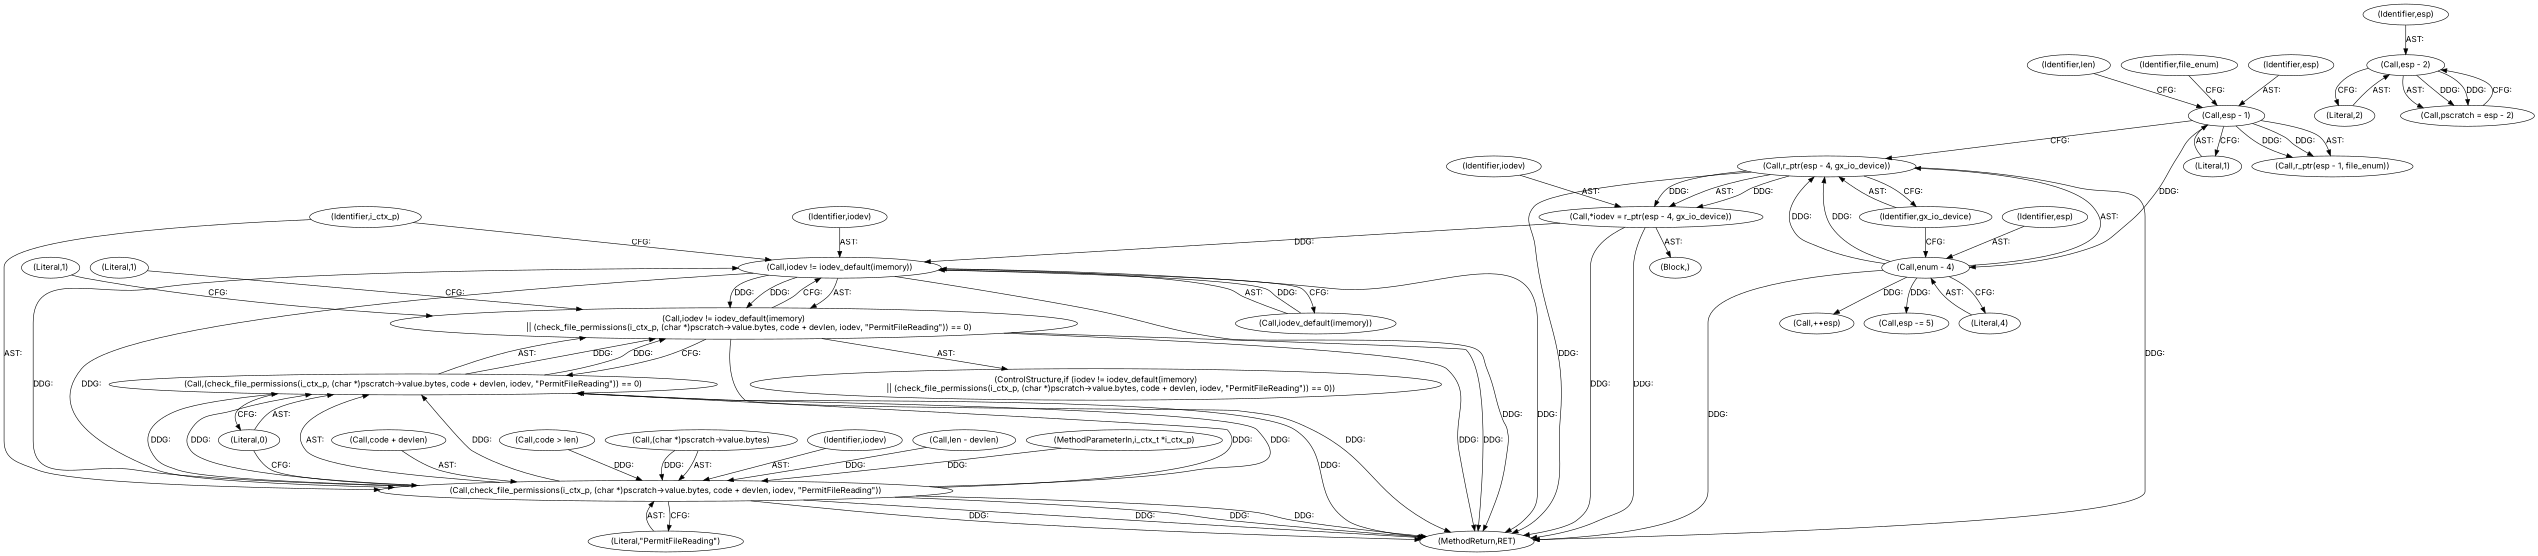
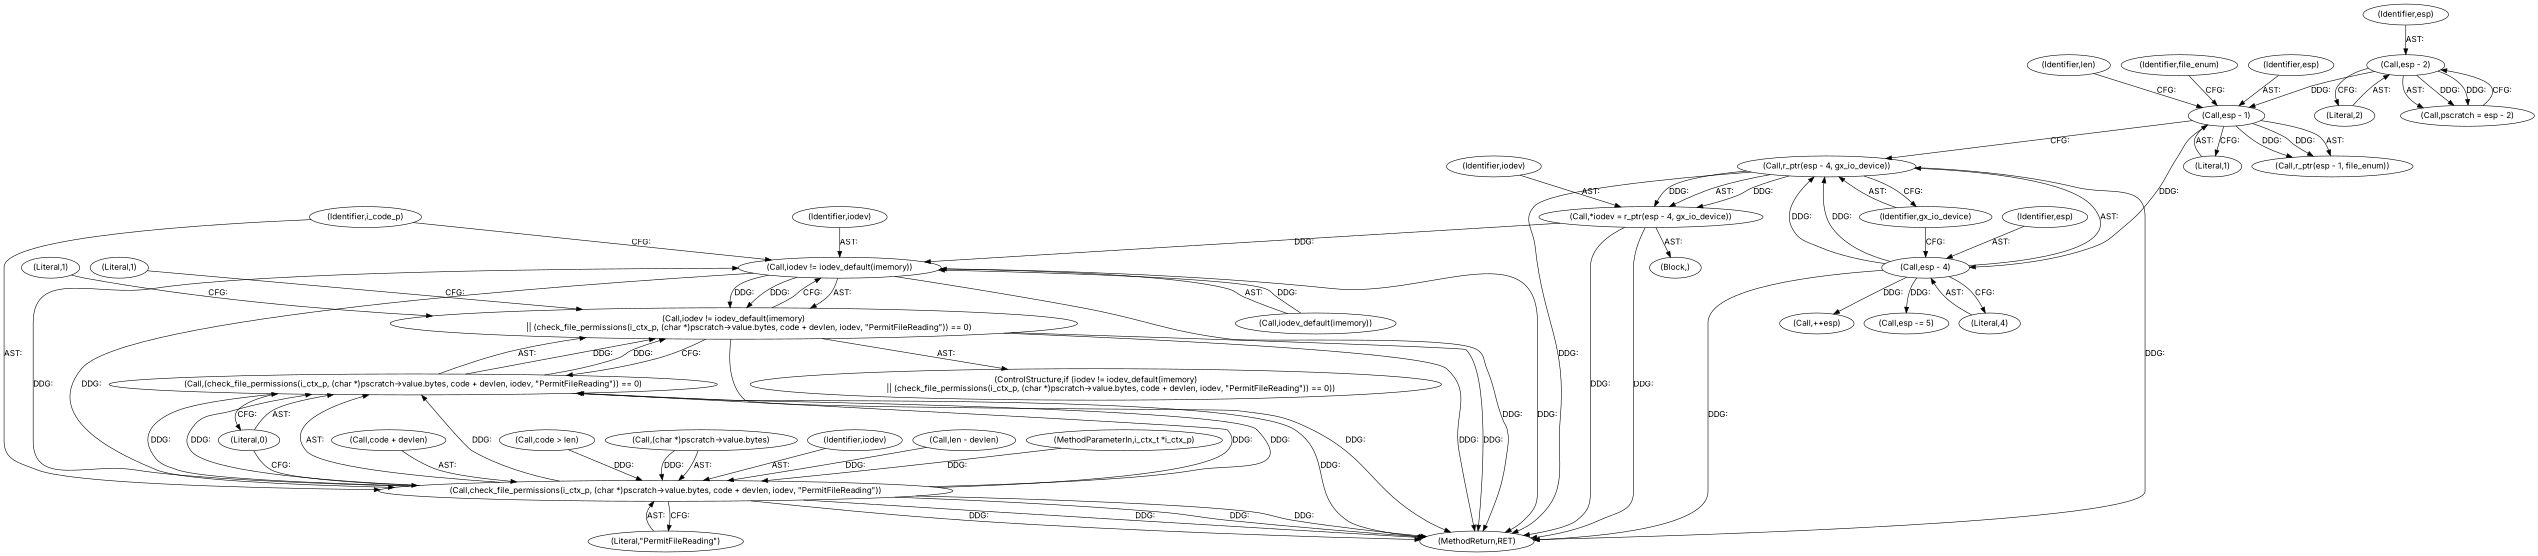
none -> (2314, 85)
(365, 217) -> (365, 217)
(1926, 268) -> (1926, 268)
(1132, 275) -> none
